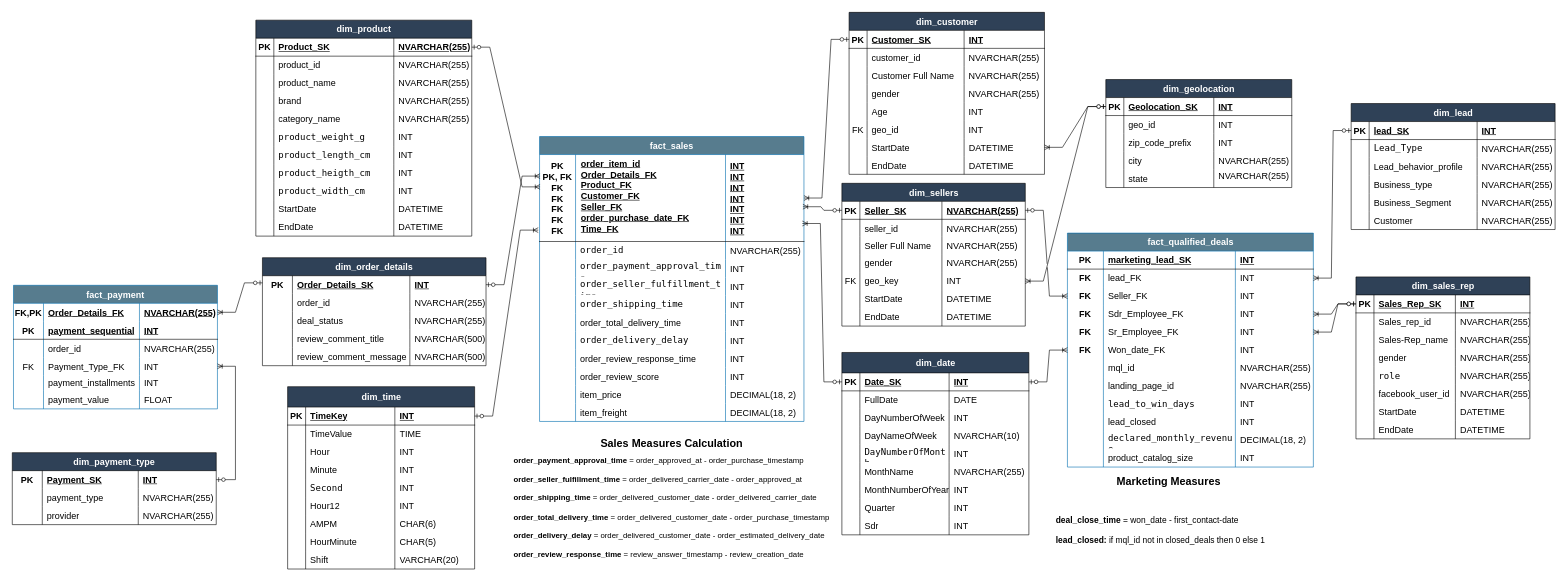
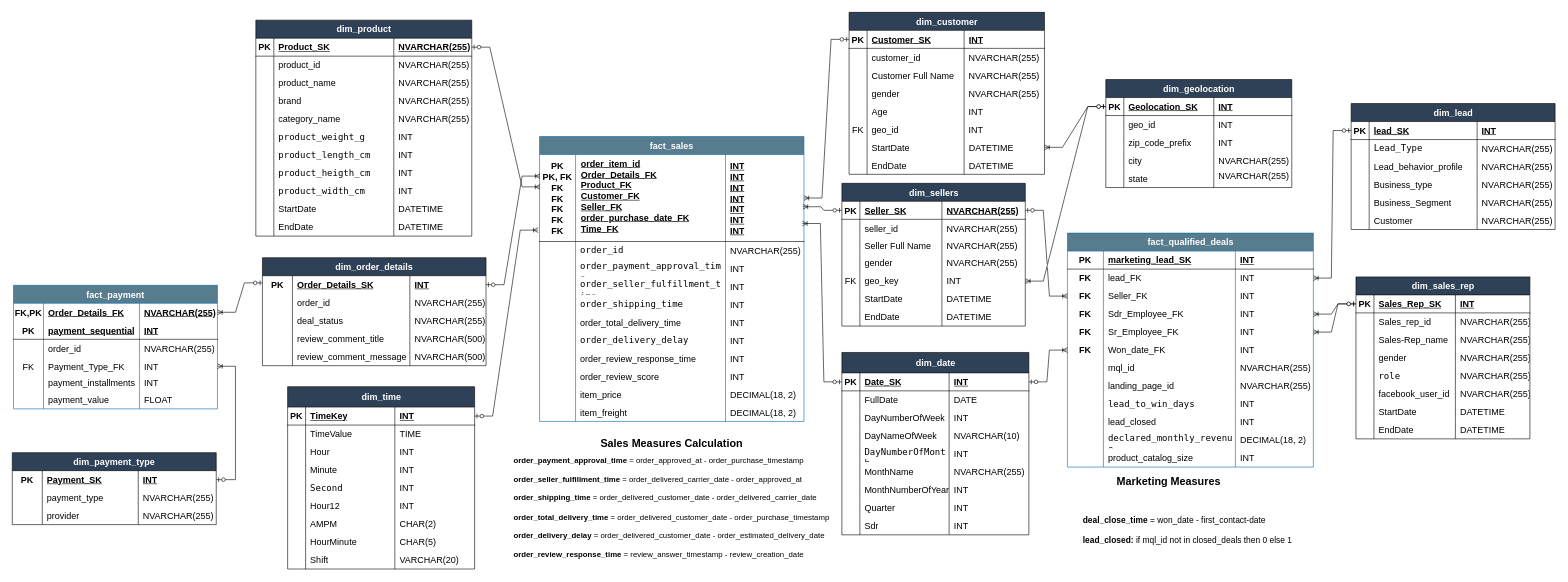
(418, 524) -> (418, 524)
(1170, 530) -> (1197, 530)
